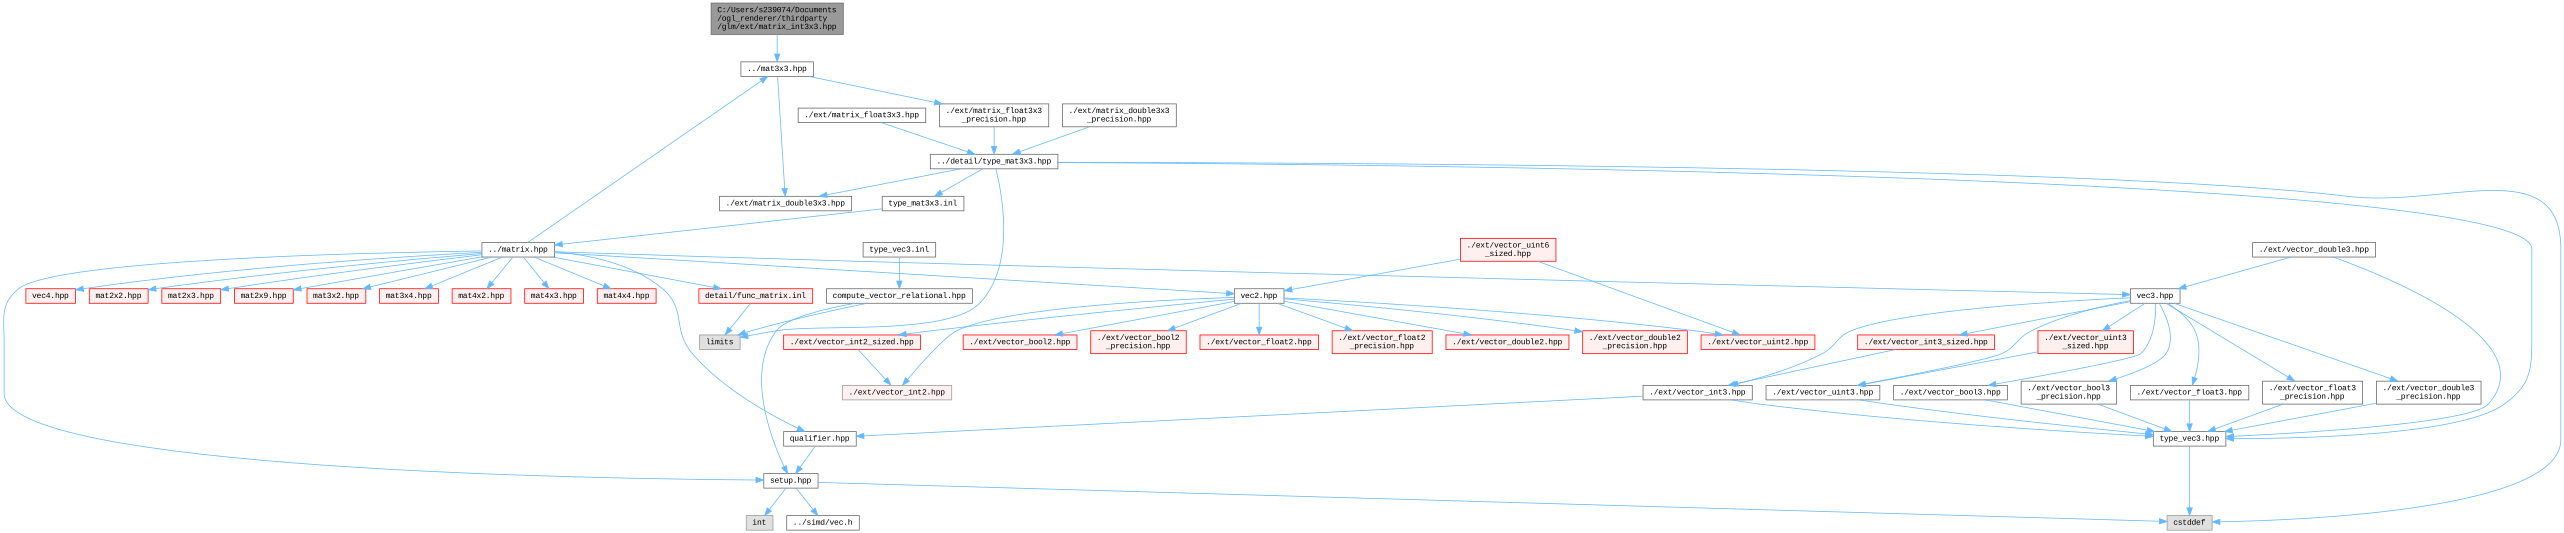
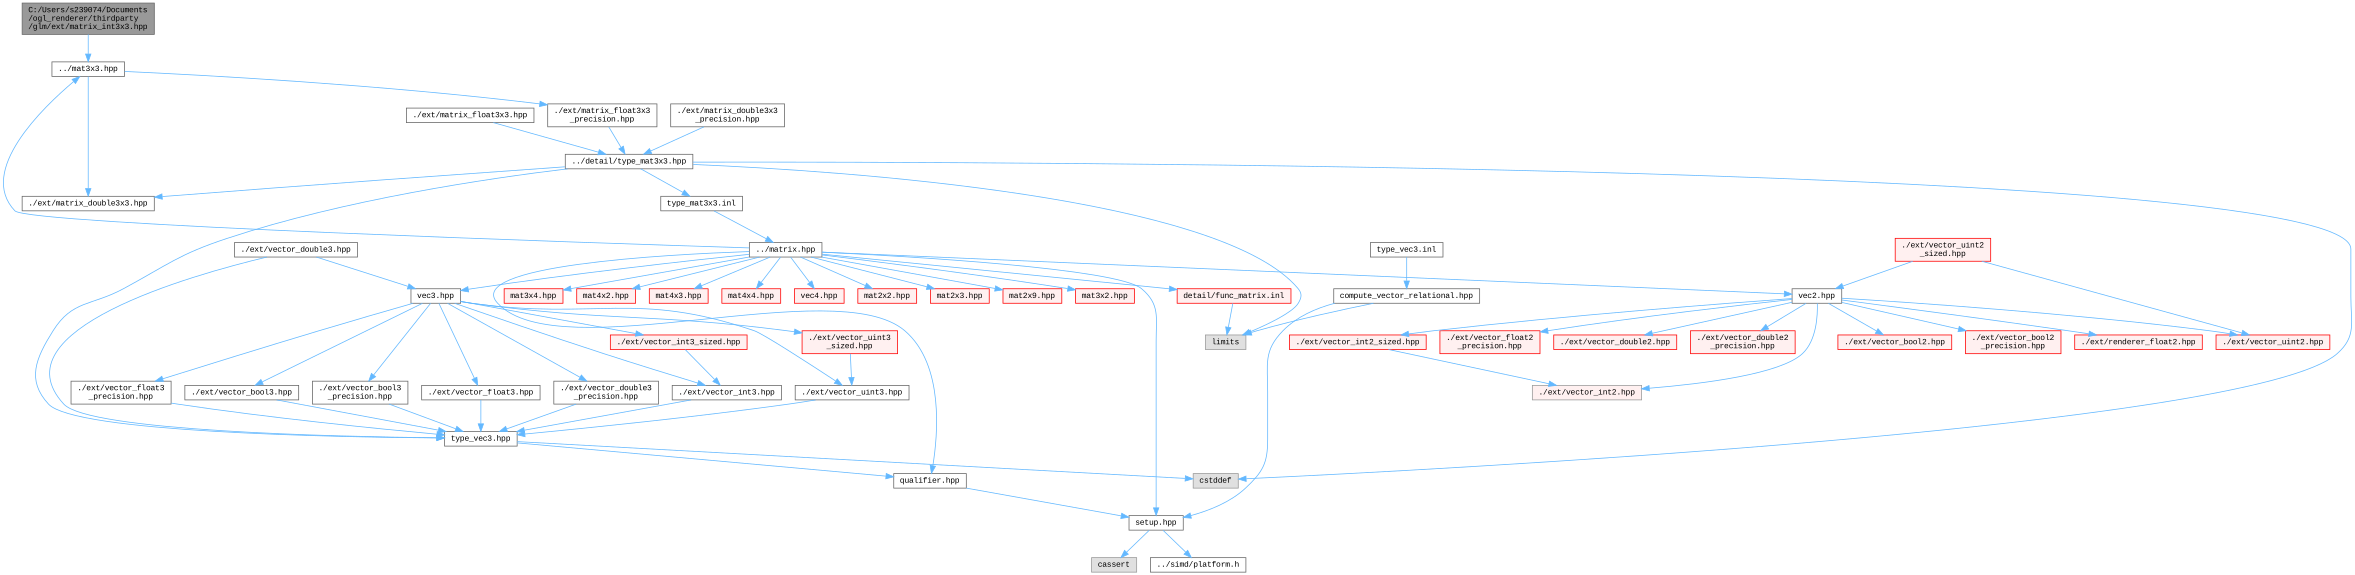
(1508, 250) -> (1943, 250)
(1259, 342) -> (2139, 342)
(1253, 416) -> (702, 460)
(1489, 502) -> none
(760, 523) -> (1114, 565)
(823, 523) -> (1198, 565)
